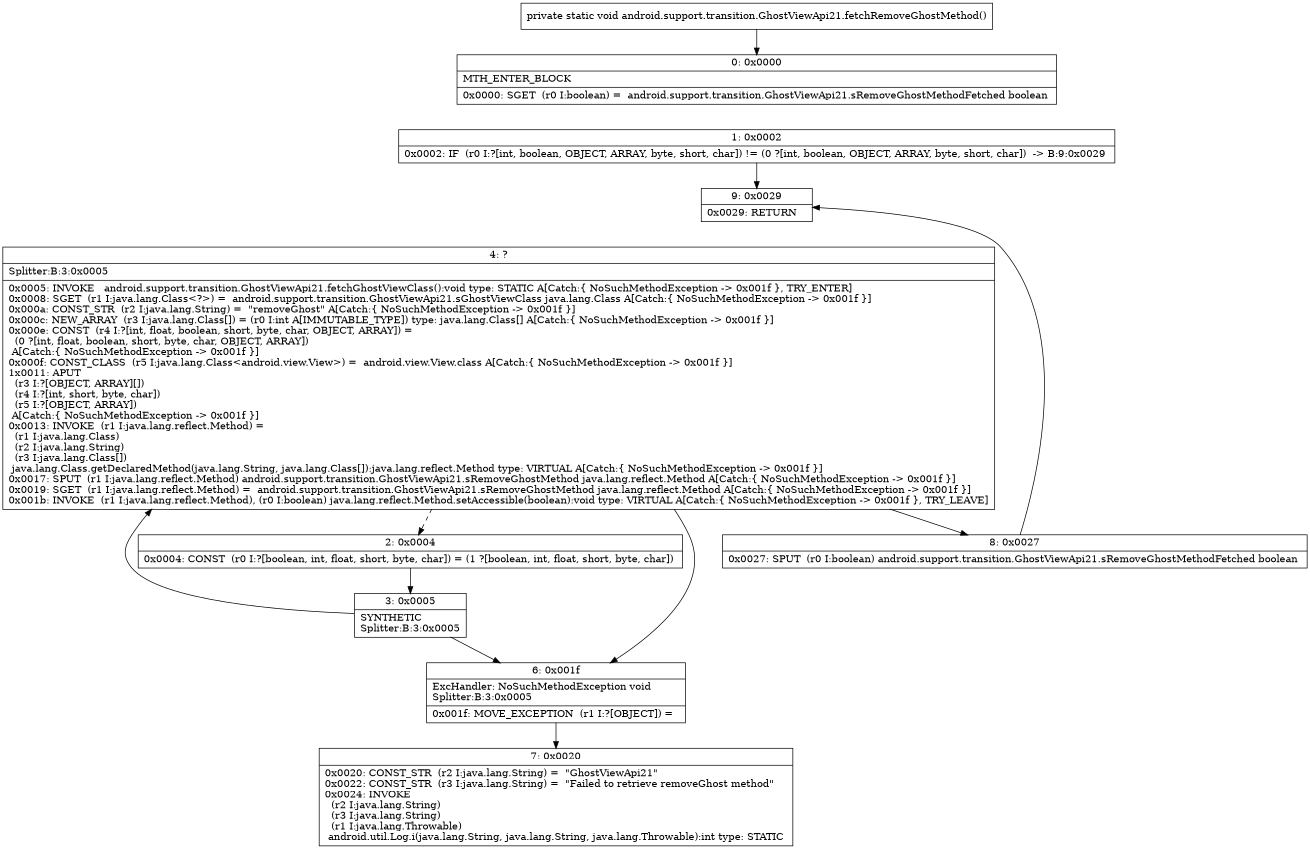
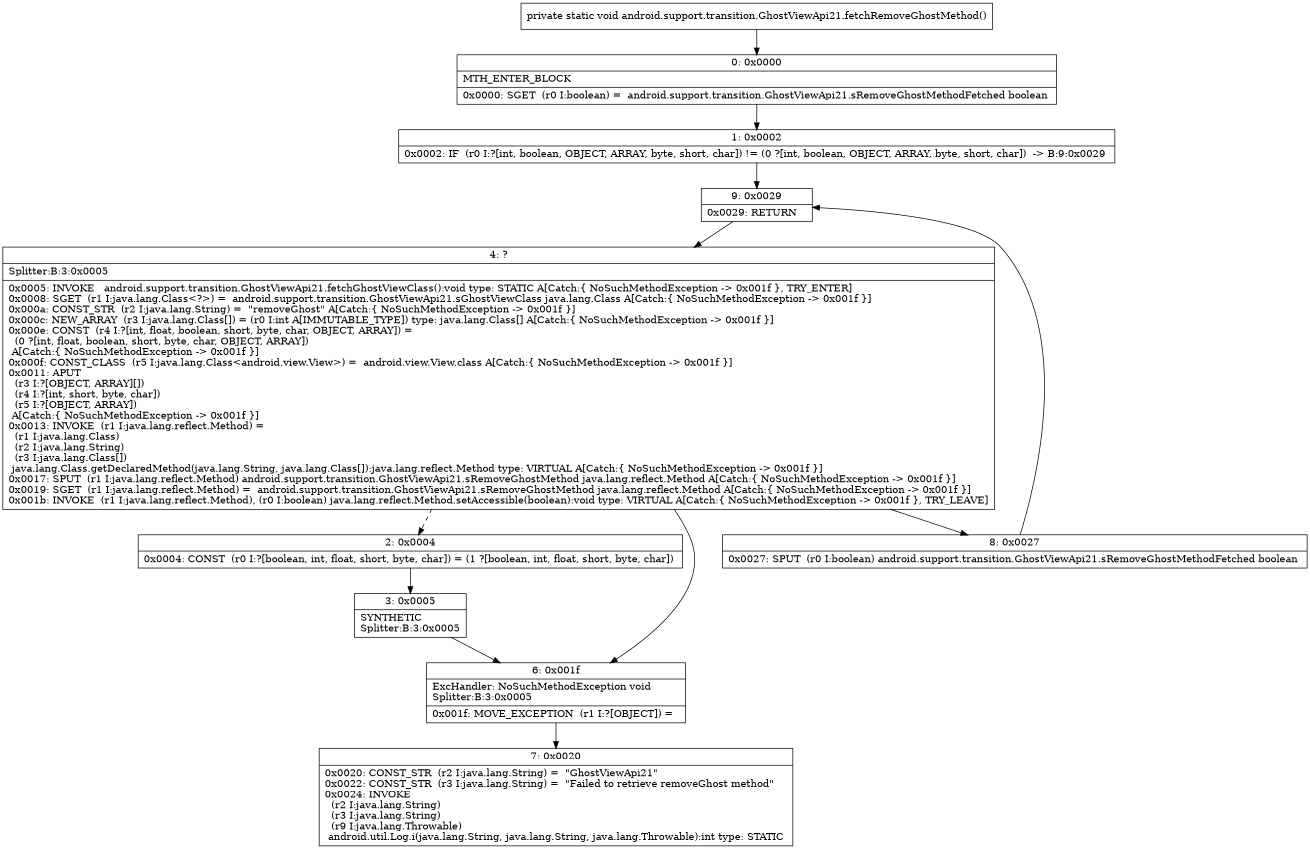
none -> (757, 113)
(48, 373) -> (48, 373)
(209, 599) -> (717, 232)
(393, 826) -> (393, 826)
